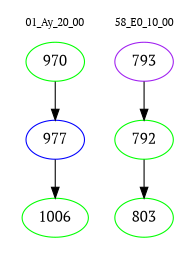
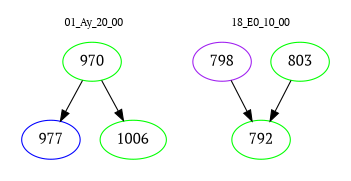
(145, 23) -> (261, 23)
(144, 62) -> (222, 62)
(55, 173) -> (110, 96)
(144, 173) -> (283, 96)
